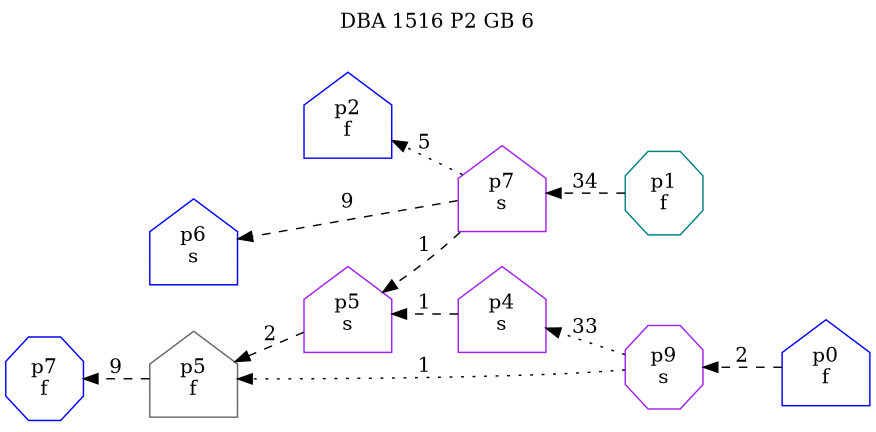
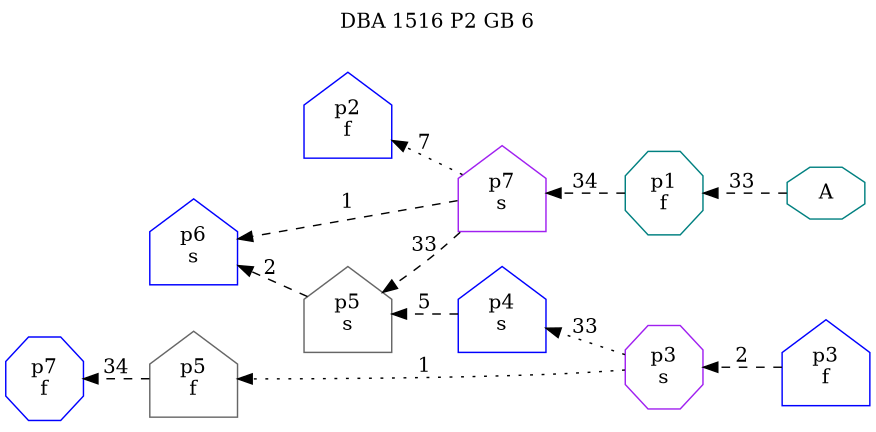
(425, 143) -> (425, 143)
none -> (826, 193)
(348, 202) -> (348, 202)
(425, 246) -> (425, 246)
(425, 303) -> (425, 303)
(348, 314) -> (348, 314)
(502, 314) -> (502, 314)
(276, 344) -> (279, 284)
(664, 367) -> (664, 367)
(826, 367) -> (826, 367)
(117, 368) -> (117, 368)
